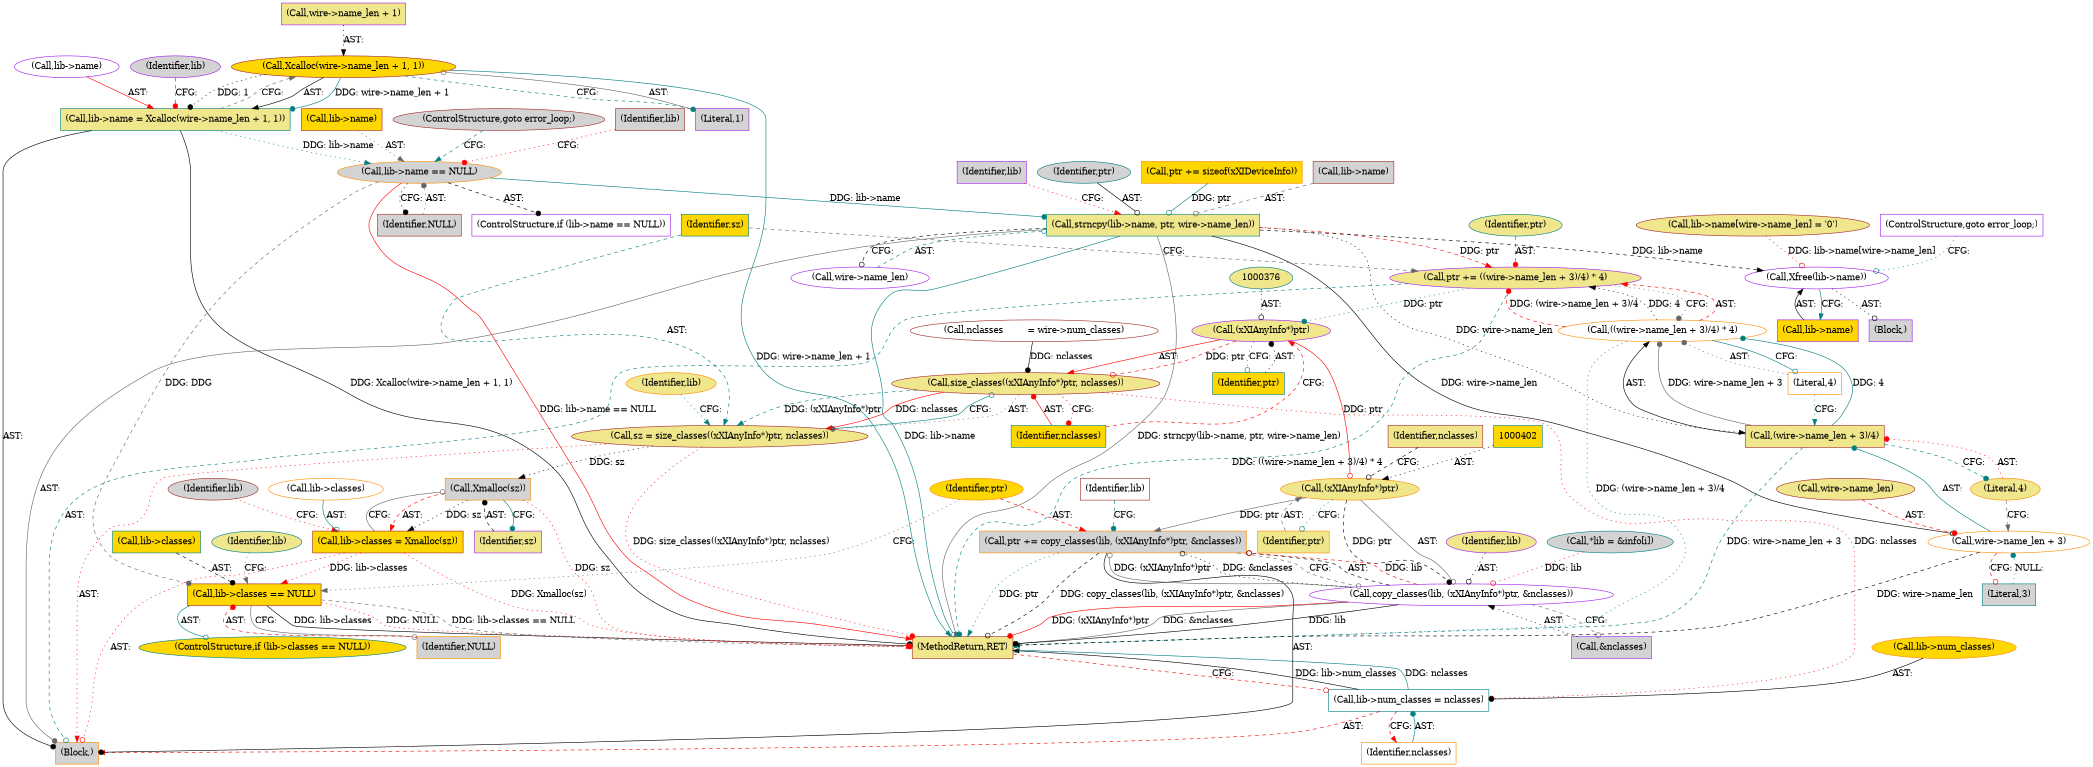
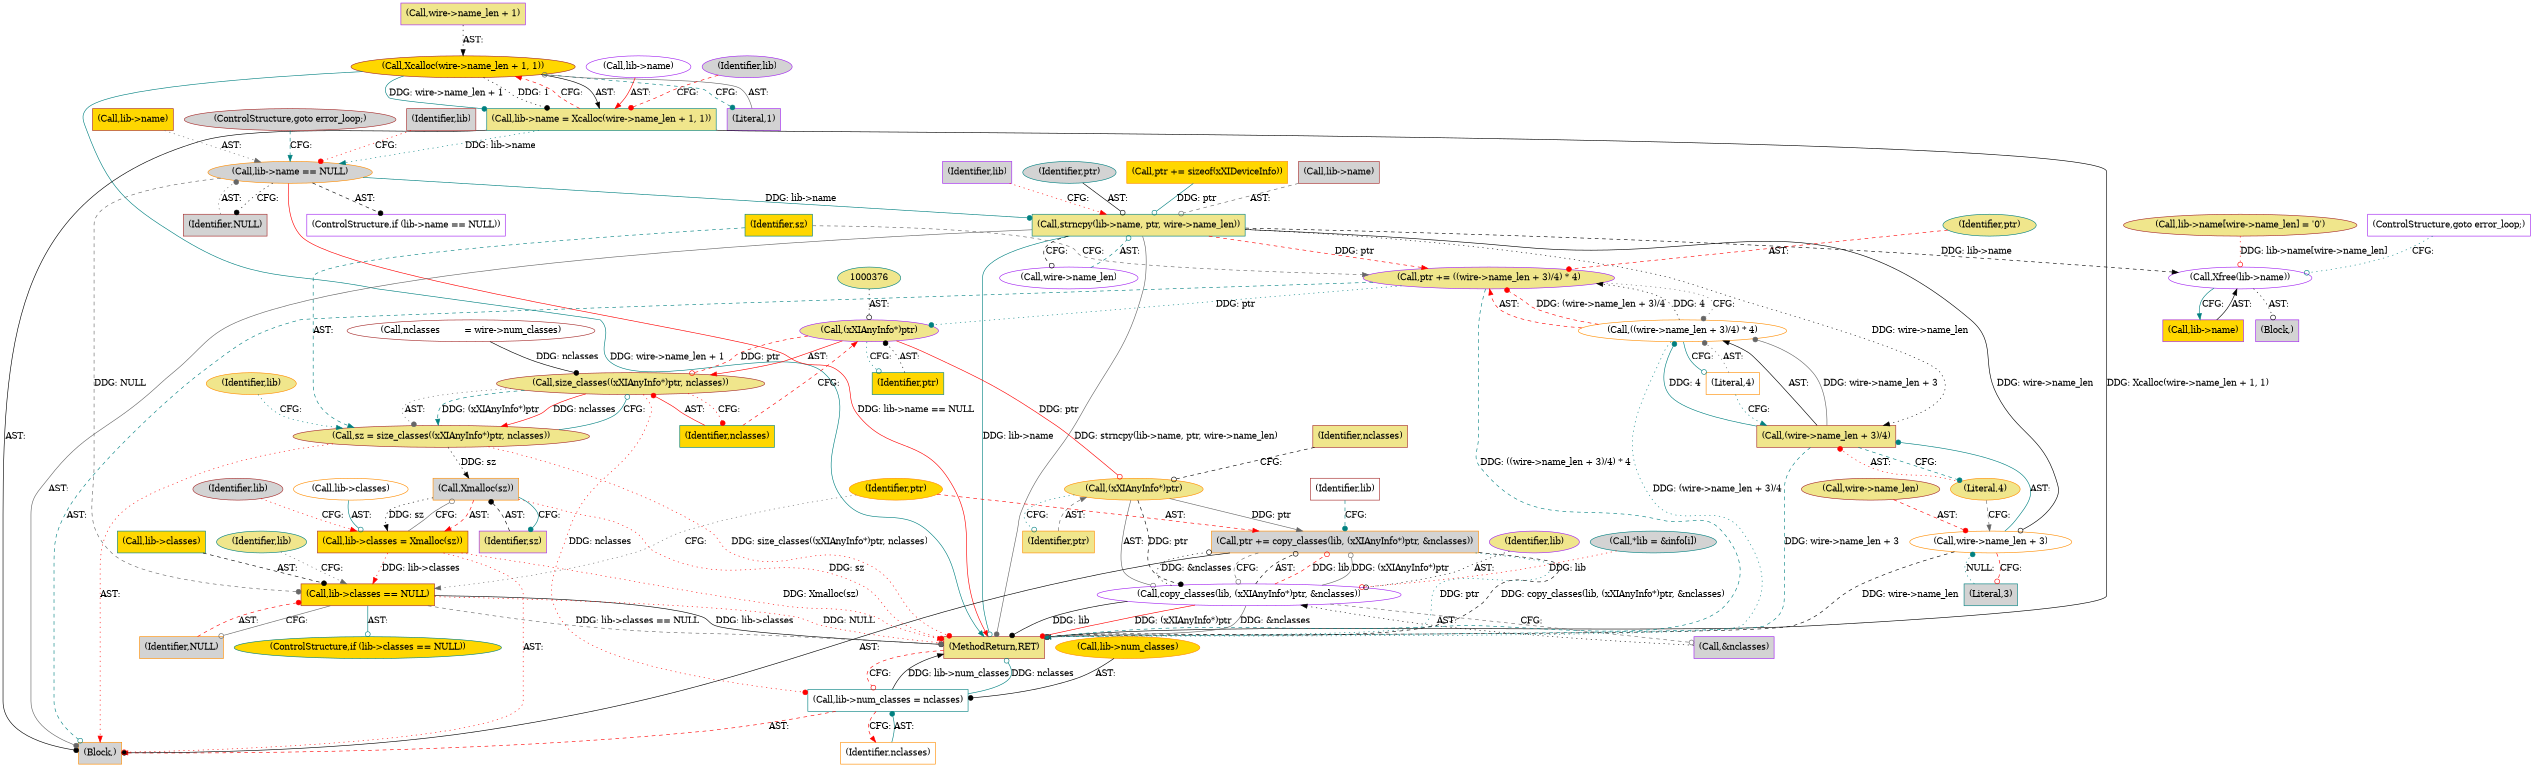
(255, 93) -> (552, 90)
(188, 384) -> (120, 384)
(1518, 436) -> none
